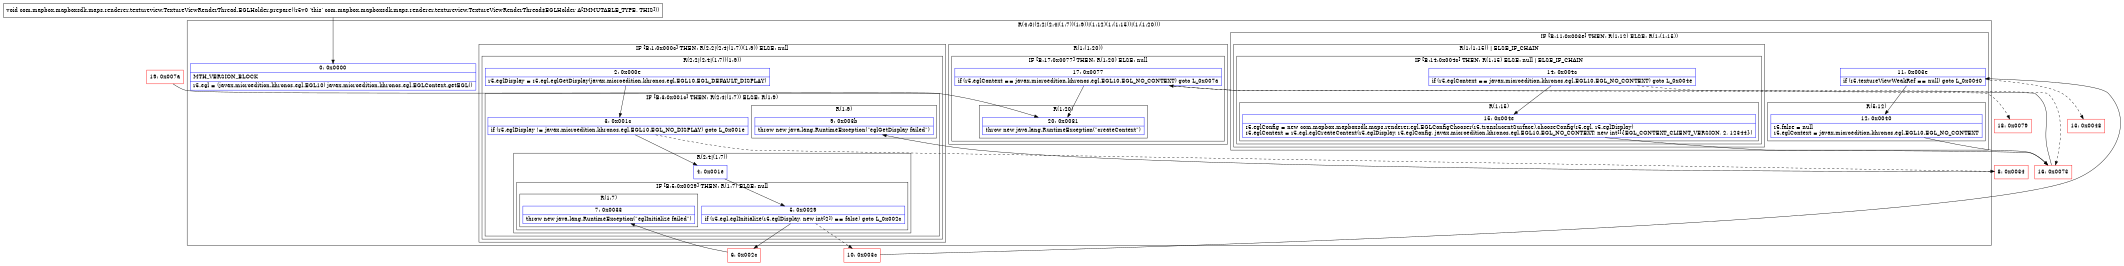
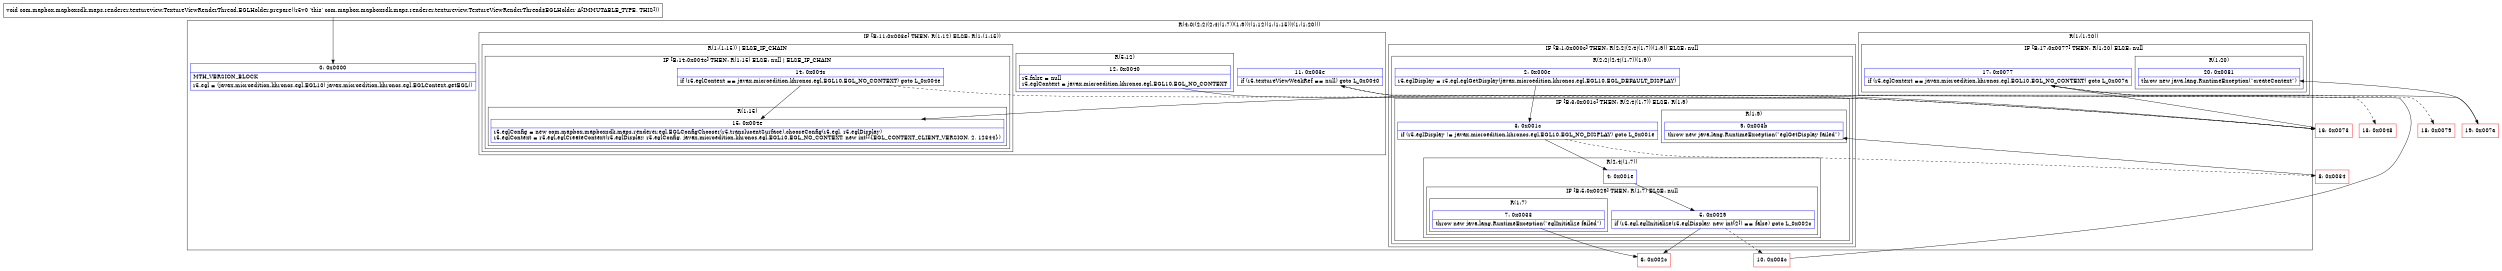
(1897, 98) -> none
(1077, 100) -> (2269, 95)
(1826, 150) -> (1308, 100)
(680, 241) -> (1587, 244)
